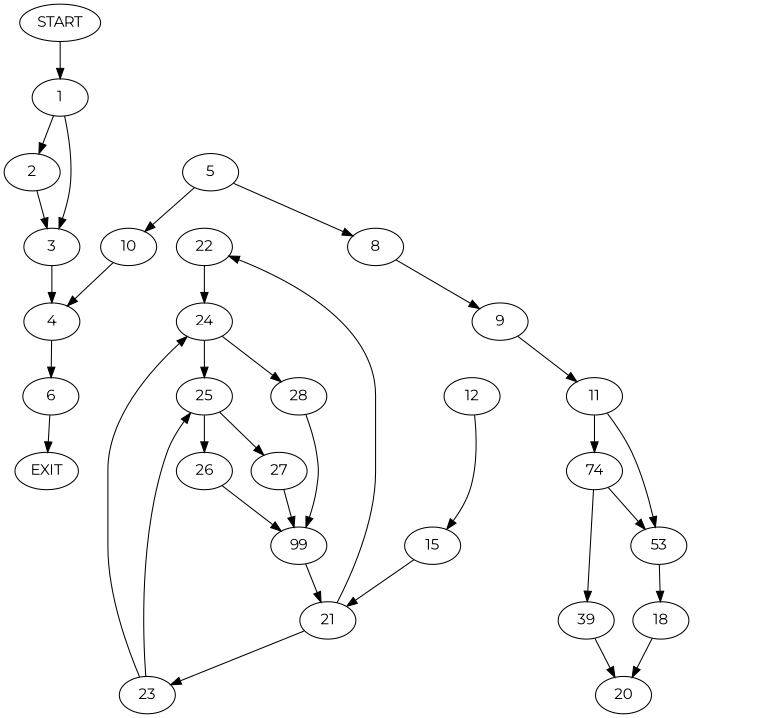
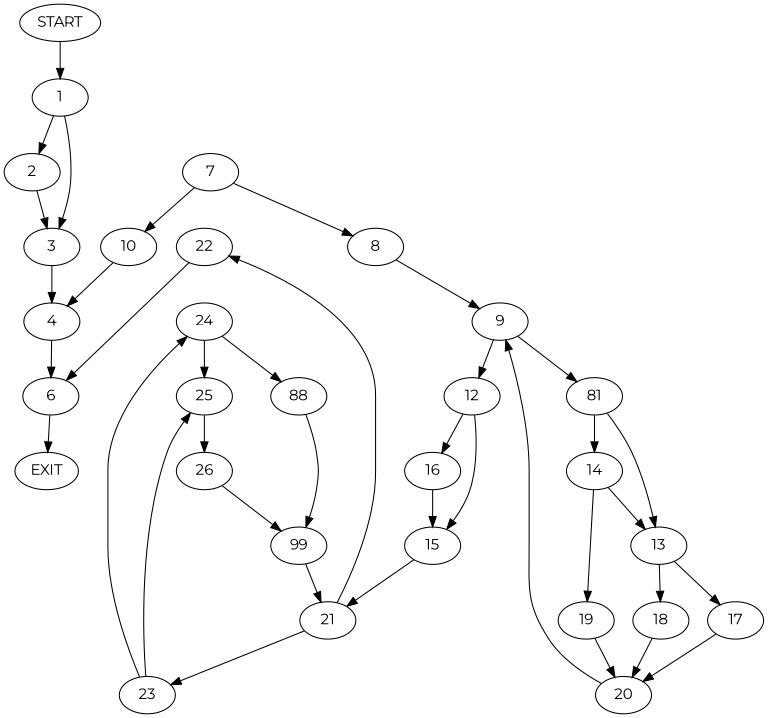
(211, 172) -> (211, 172)
(204, 279) -> (132, 318)
none -> (488, 354)
(299, 396) -> (299, 396)
(594, 396) -> (594, 396)
(279, 471) -> none
none -> (433, 471)
(594, 471) -> (594, 471)
none -> (529, 531)
(659, 546) -> (659, 546)
(586, 620) -> (586, 620)
none -> (736, 620)
